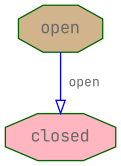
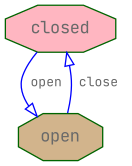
none -> (22, 78)
(85, 83) -> (99, 83)
